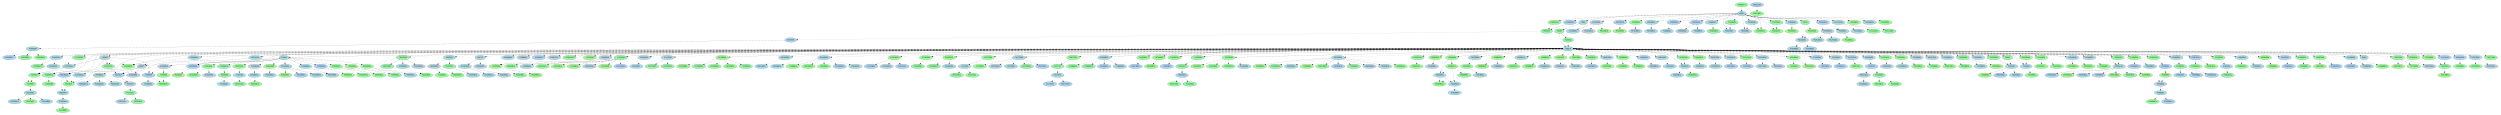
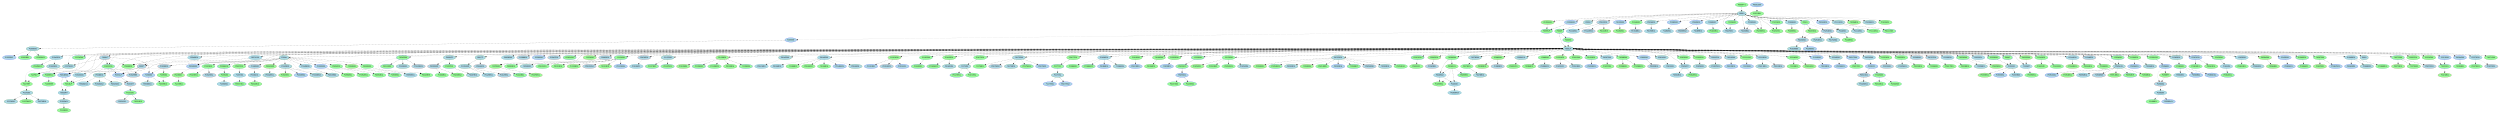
none -> (179, 84)
